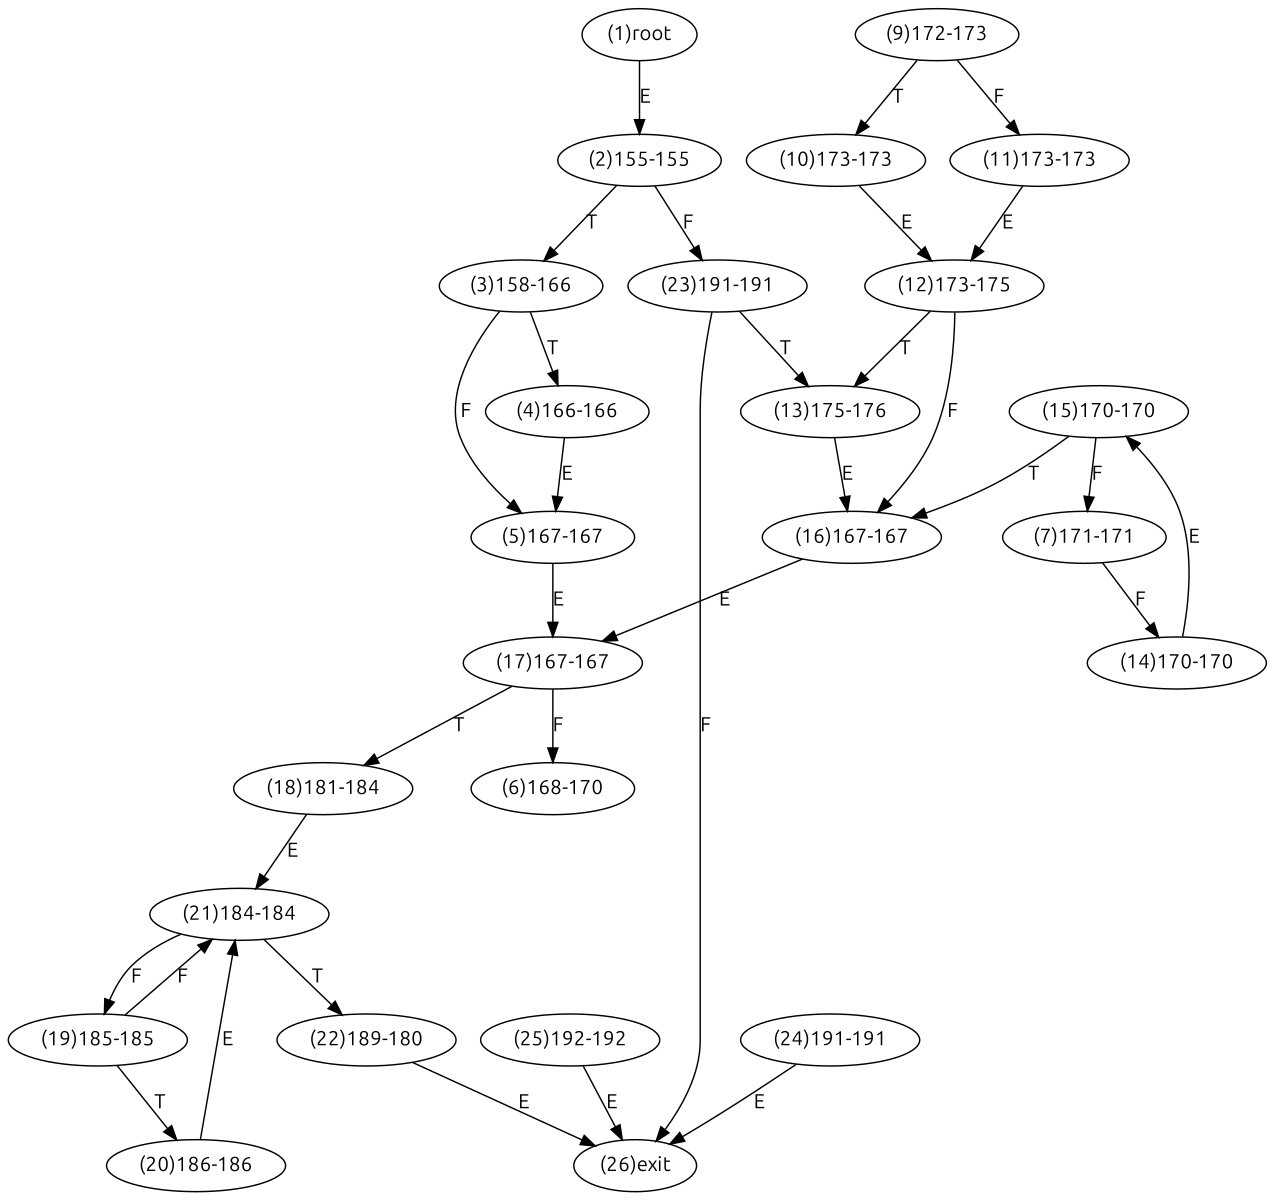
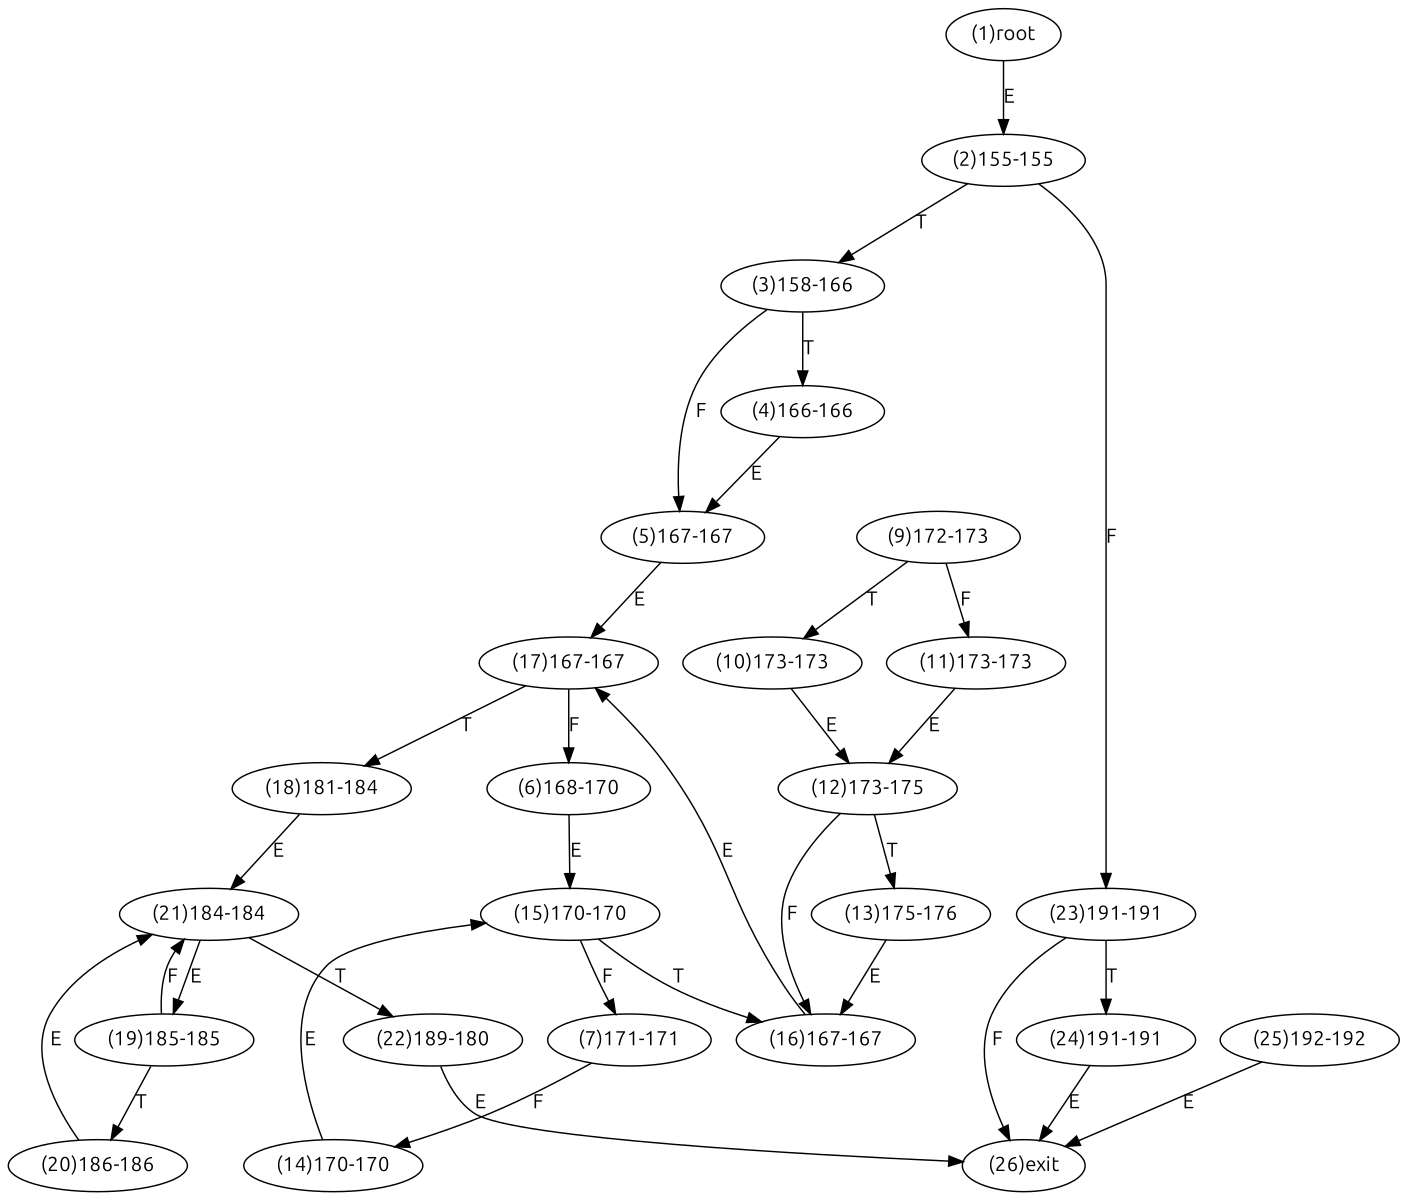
(769, 344) -> (1106, 970)
none -> (569, 844)
(137, 977) -> (196, 977)
